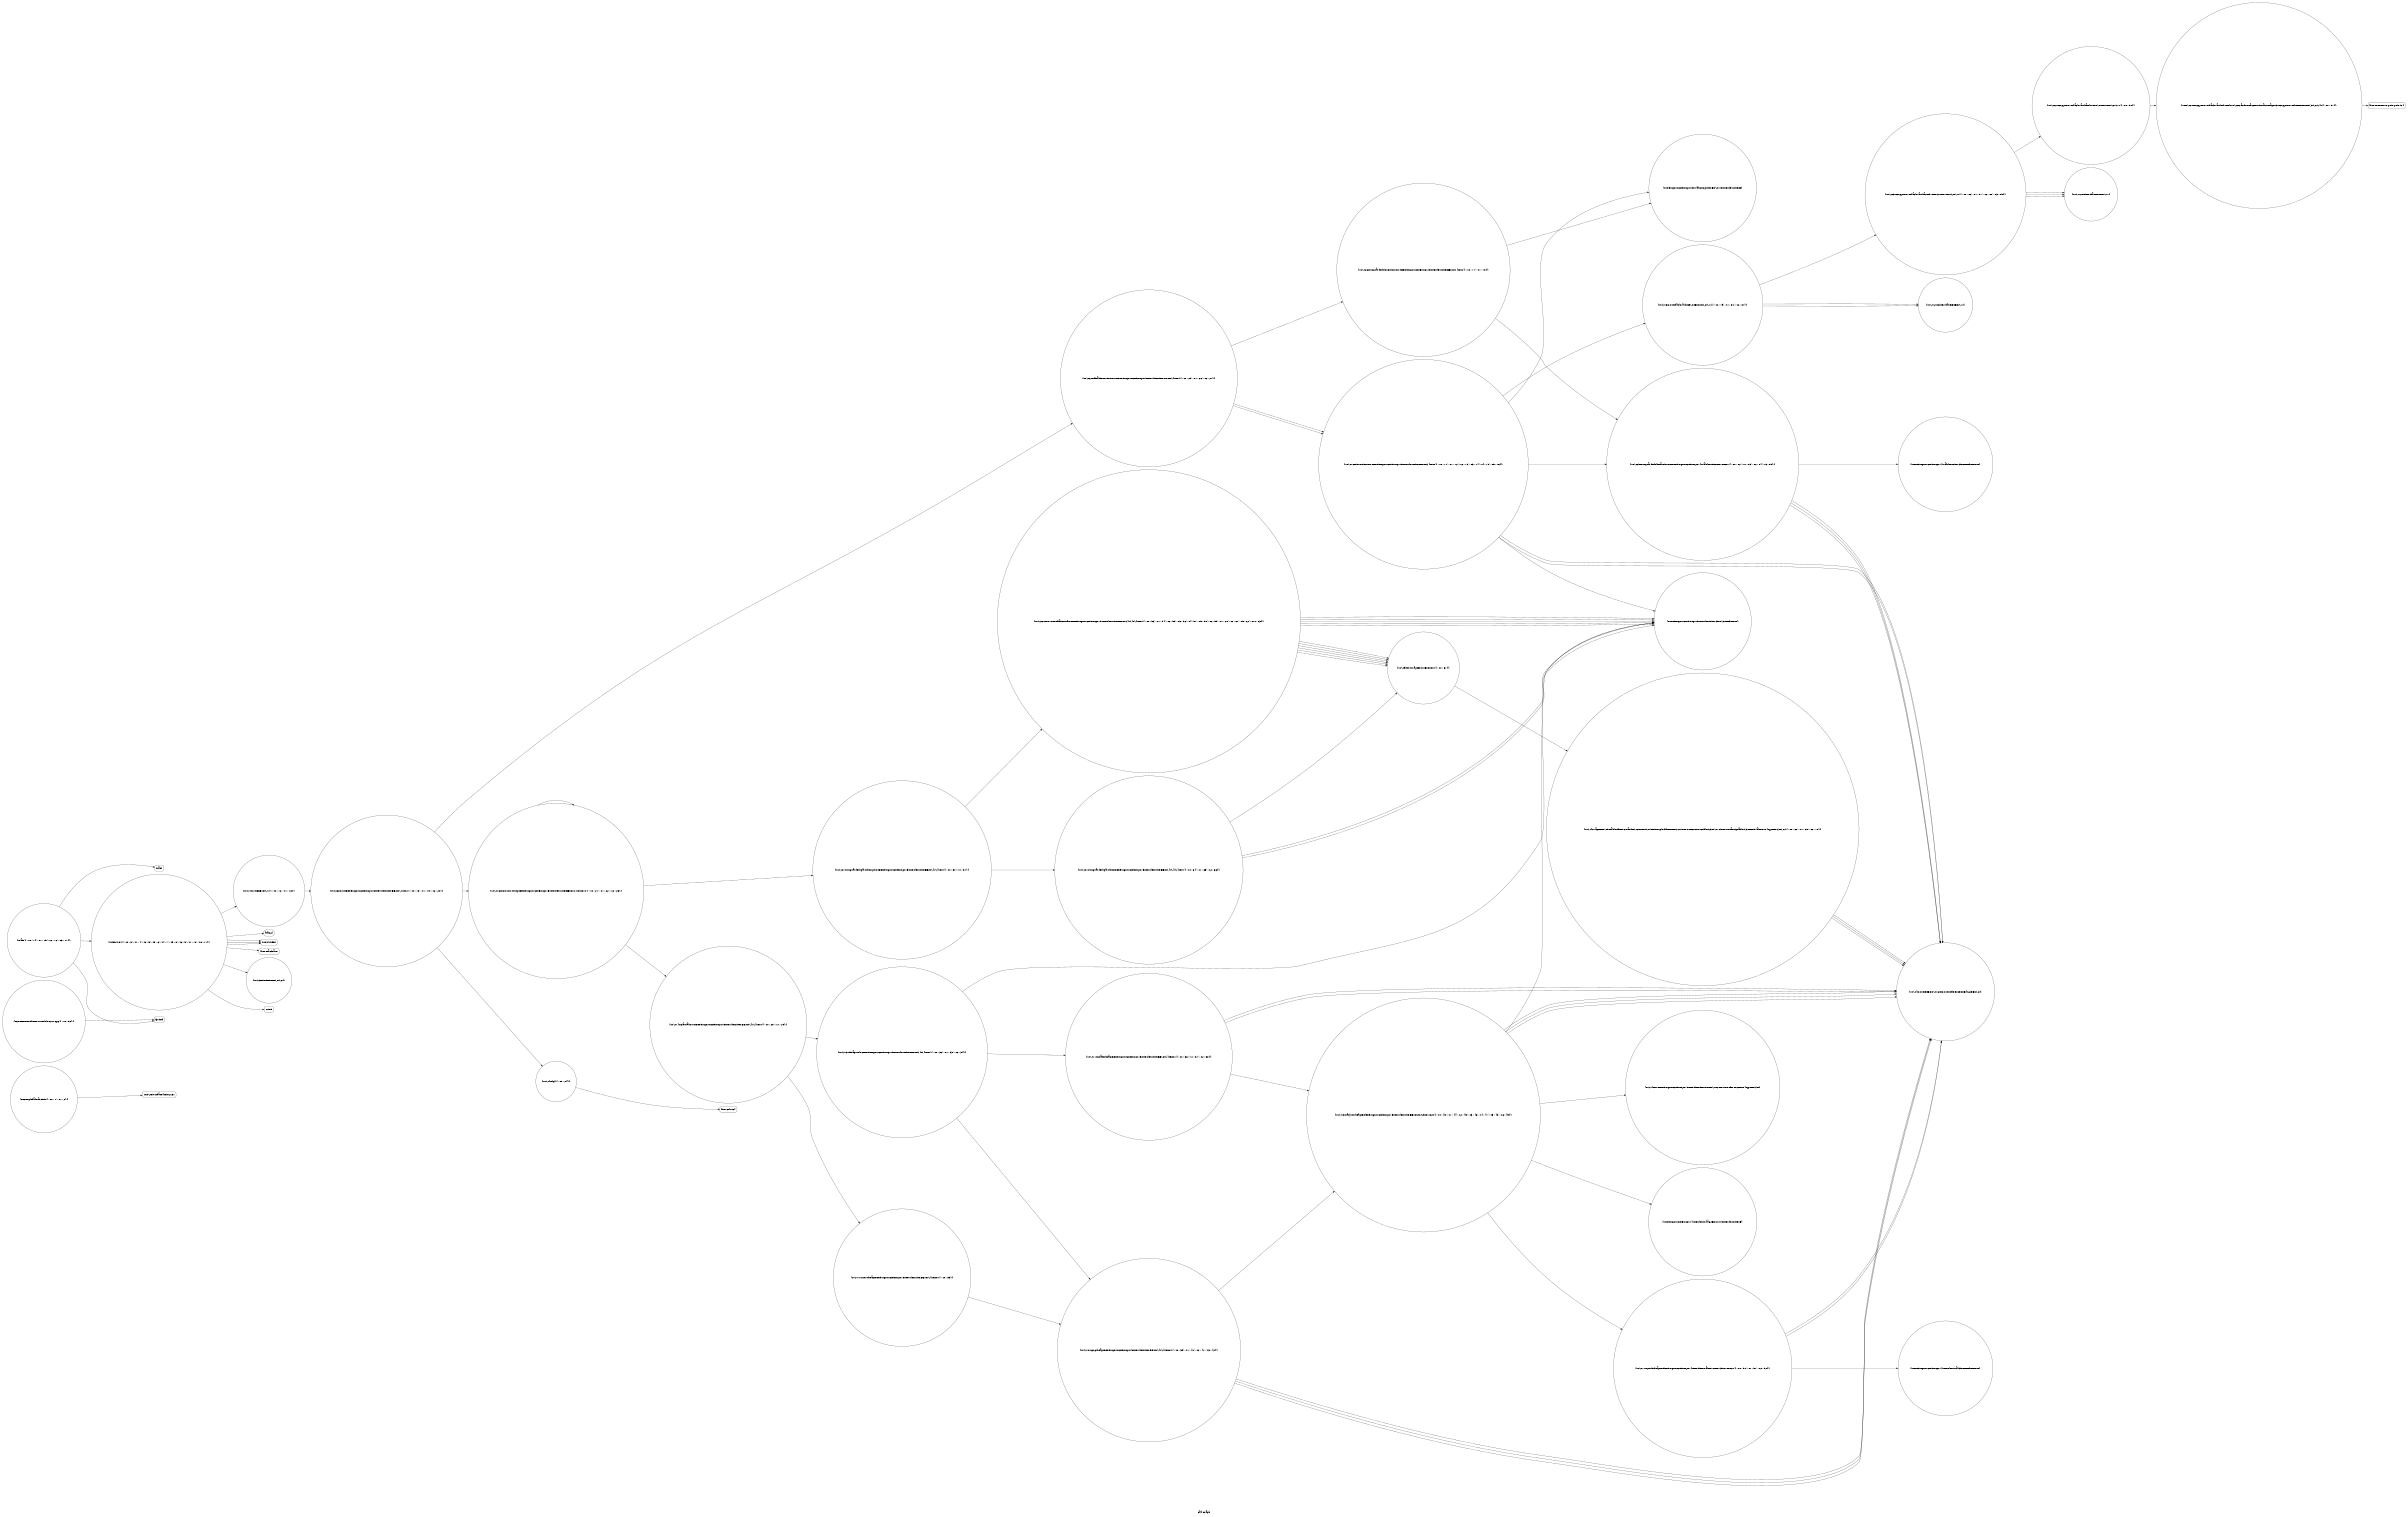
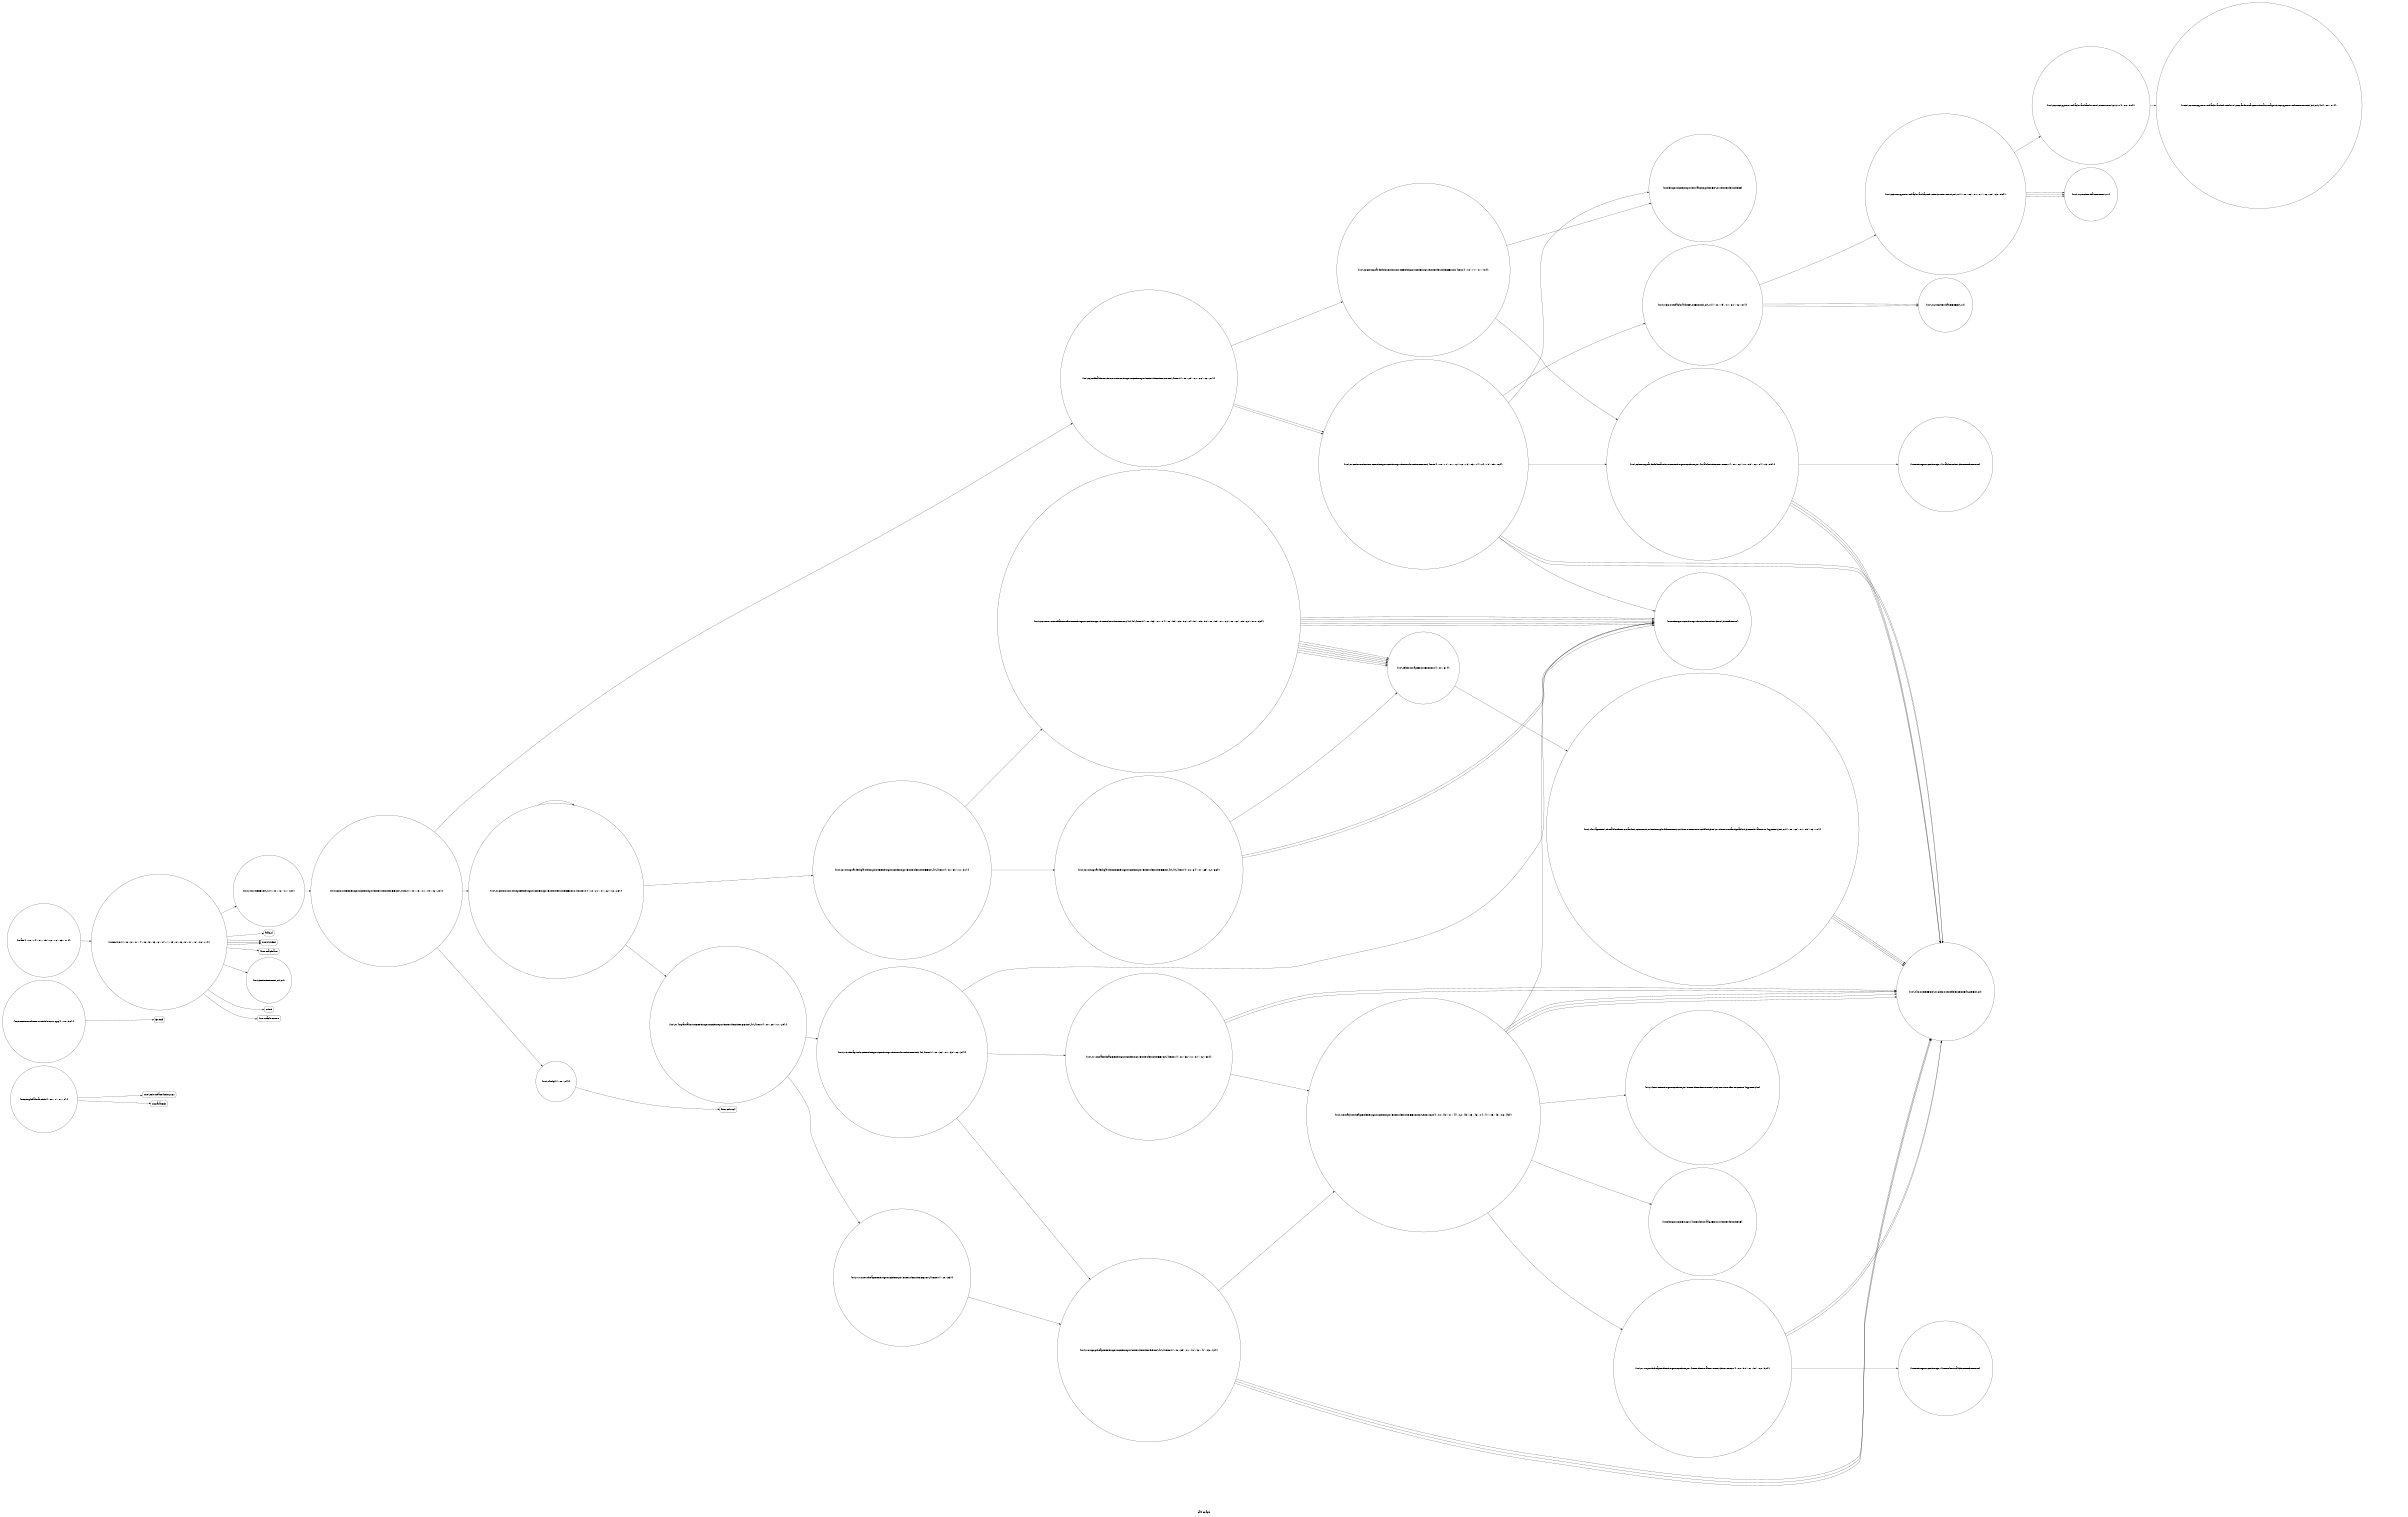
(2387, 106) -> none
(159, 868) -> none
(95, 1014) -> none
none -> (269, 1018)
none -> (159, 1104)
